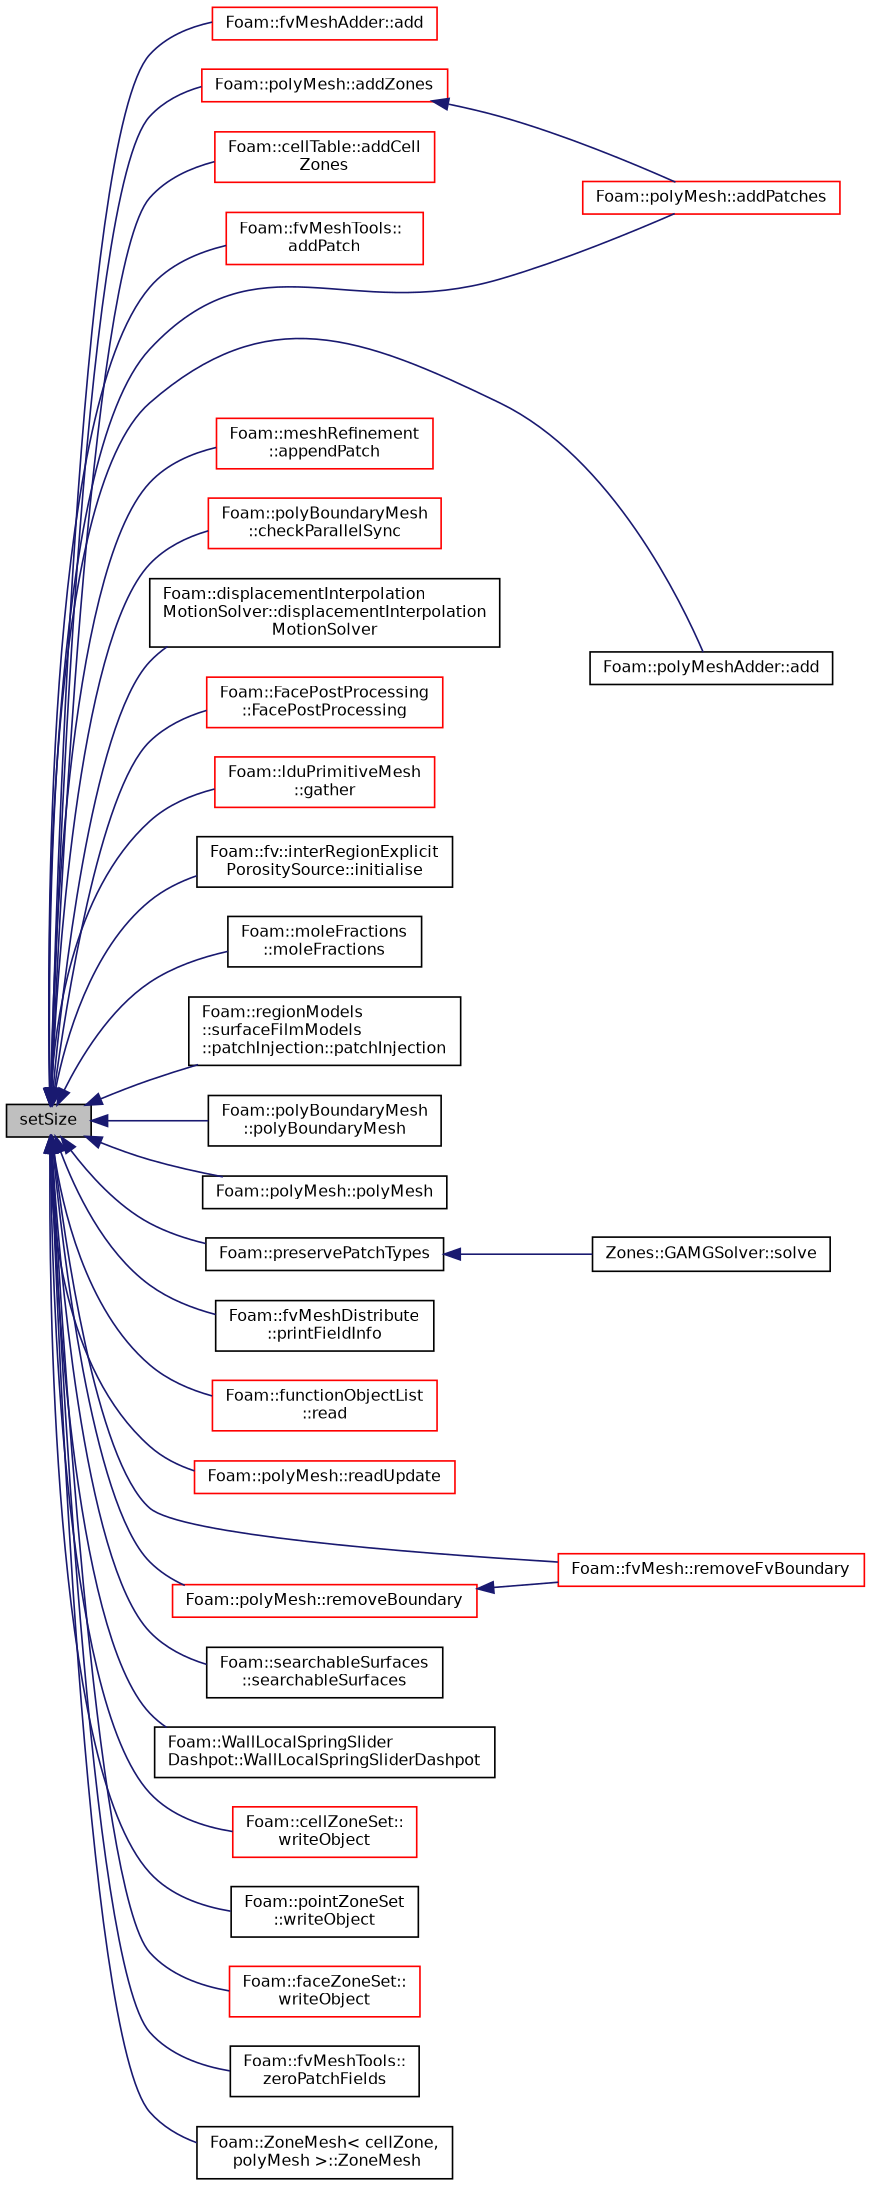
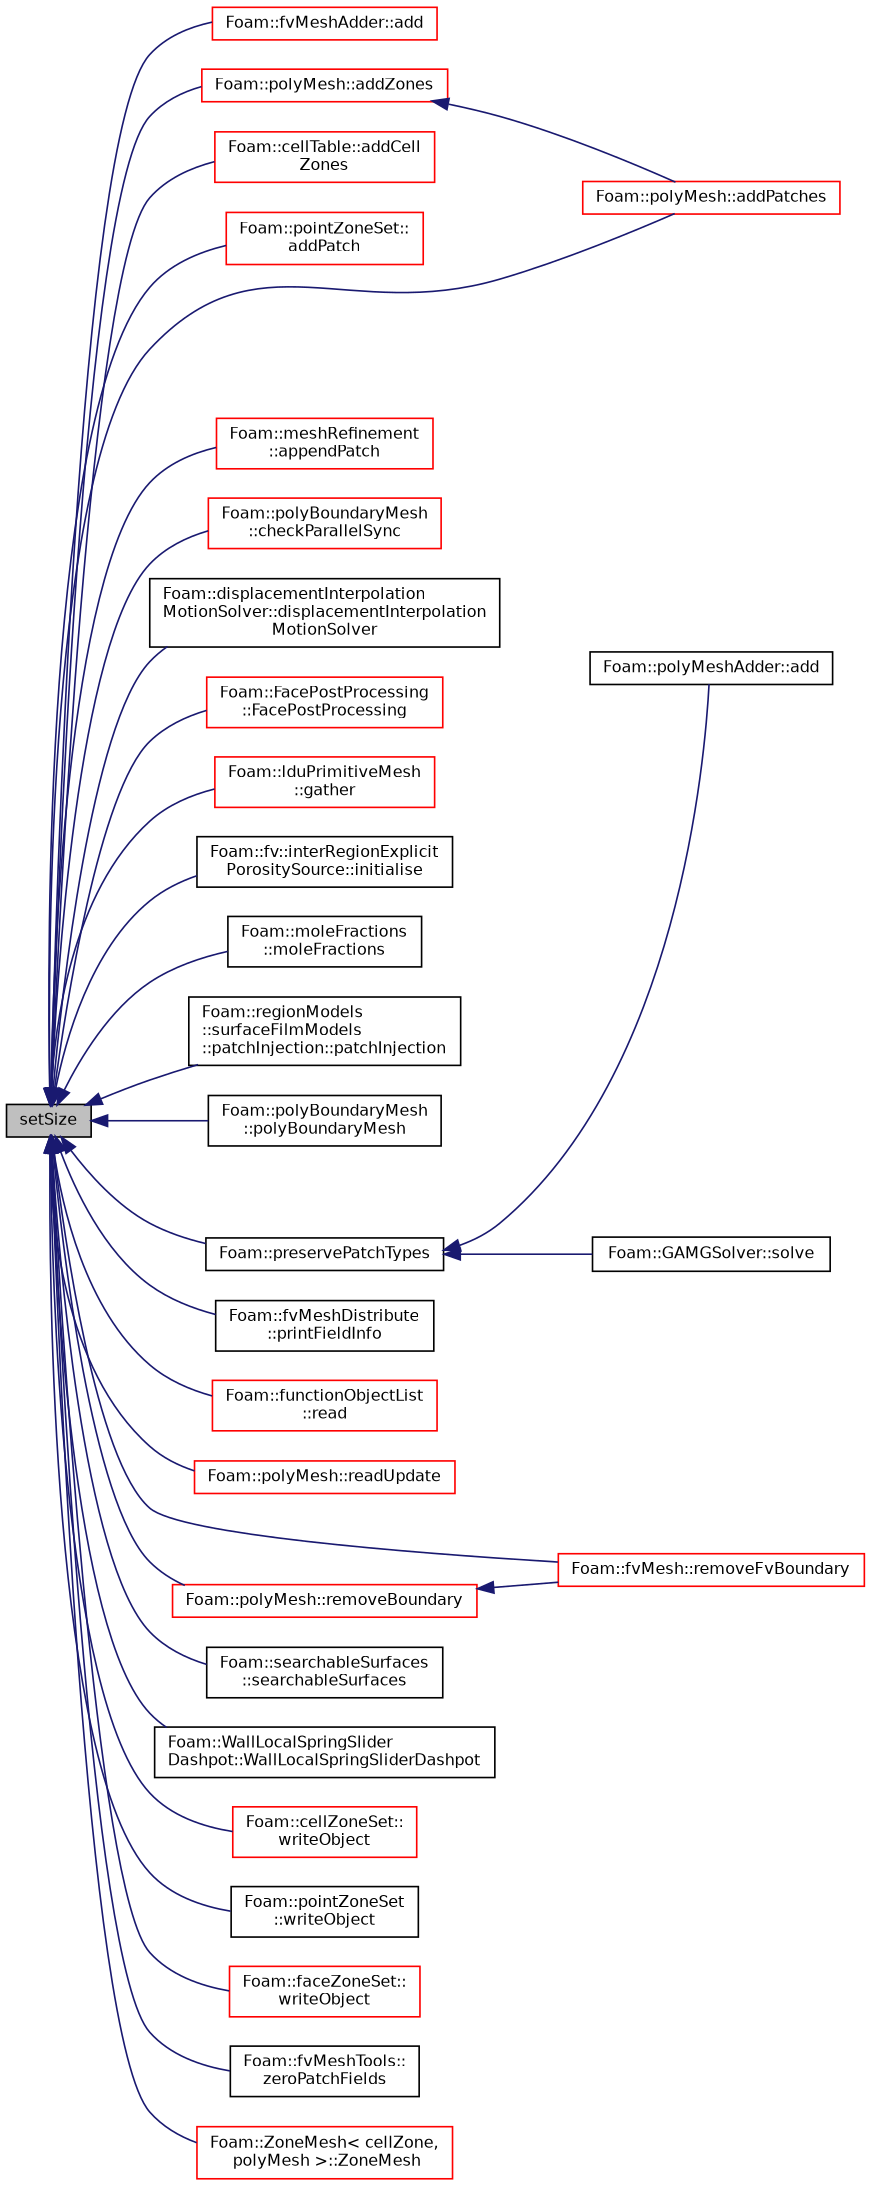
(325, 238) -> (325, 238)
(151, 402) -> (647, 996)
(325, 1192) -> none
(711, 1254) -> (711, 1254)
(325, 2153) -> (325, 2153)
